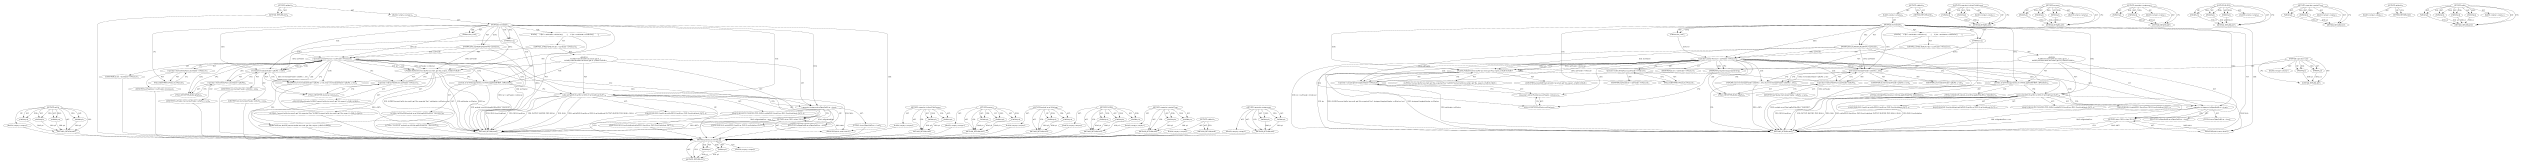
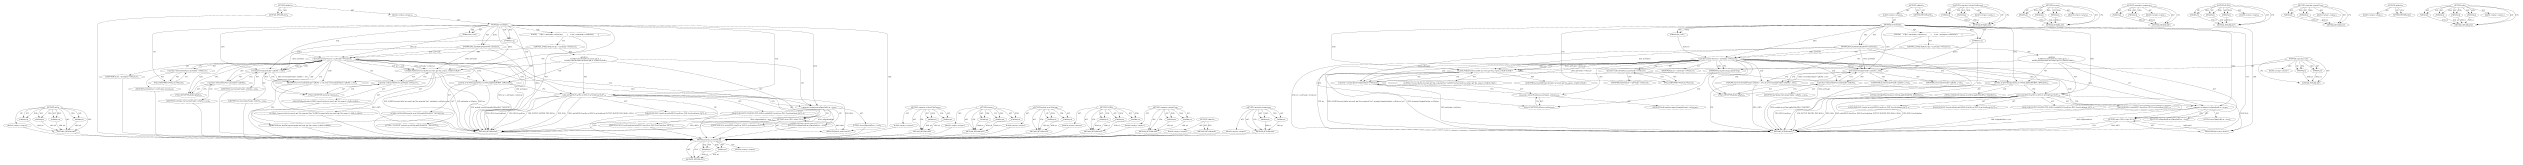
none -> (1675, 107)
